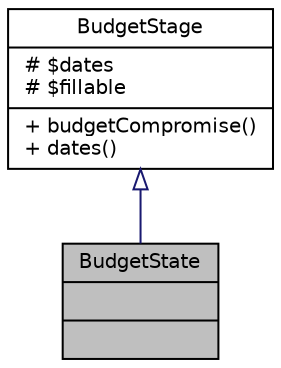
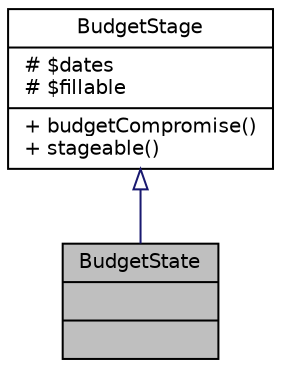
(71, 149) -> (92, 149)
